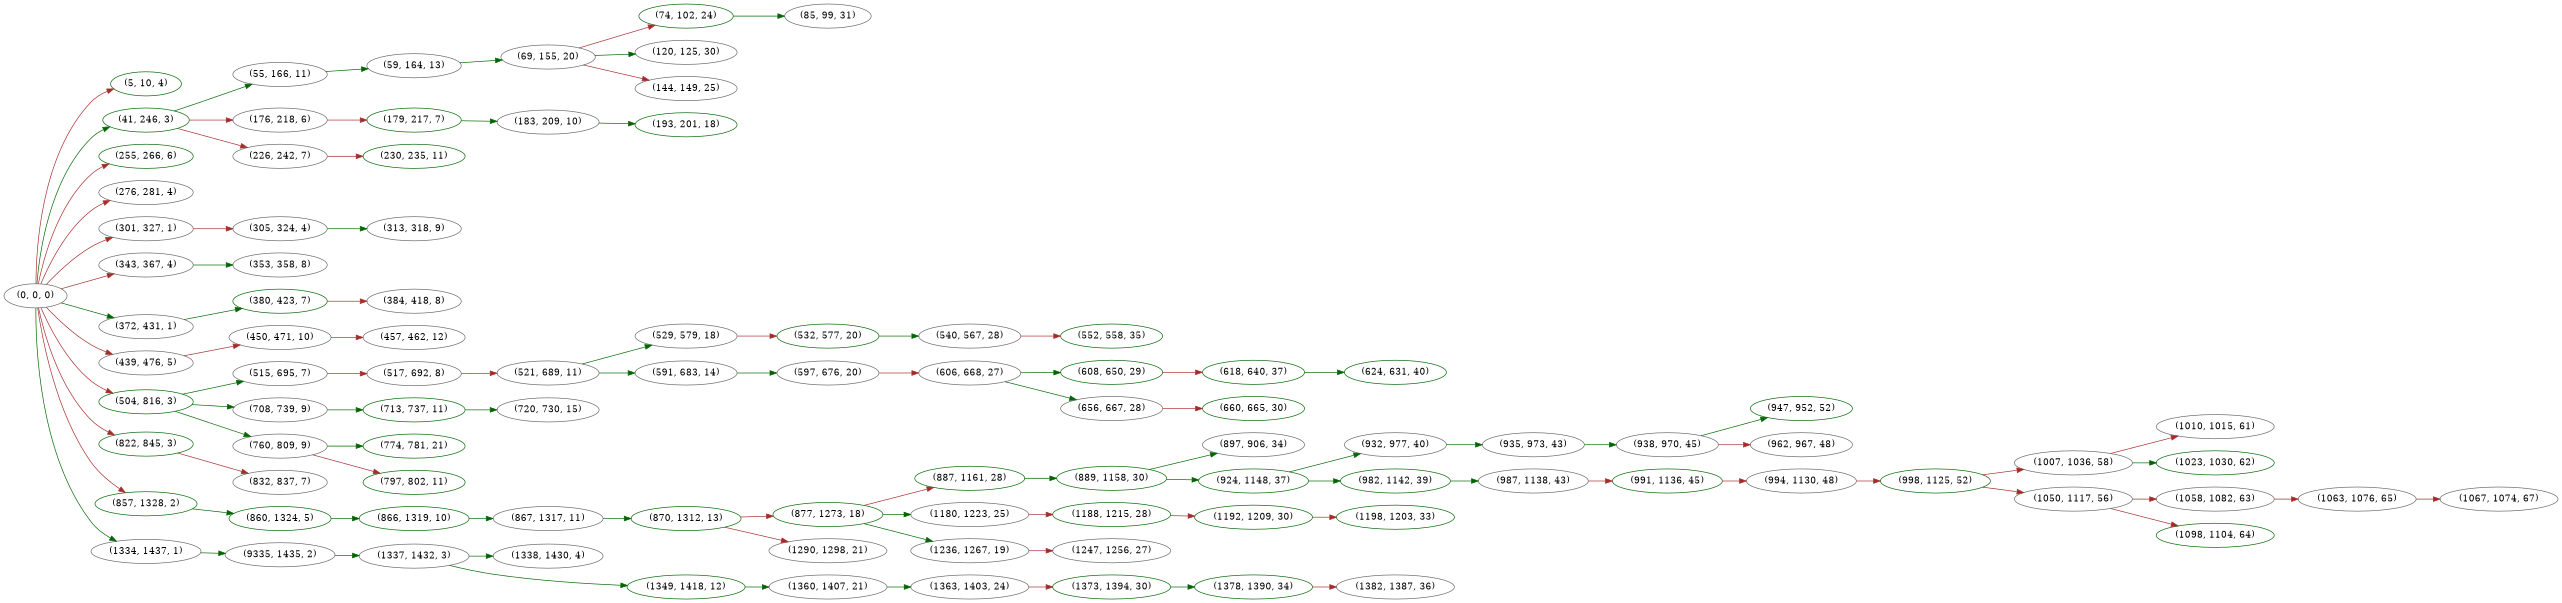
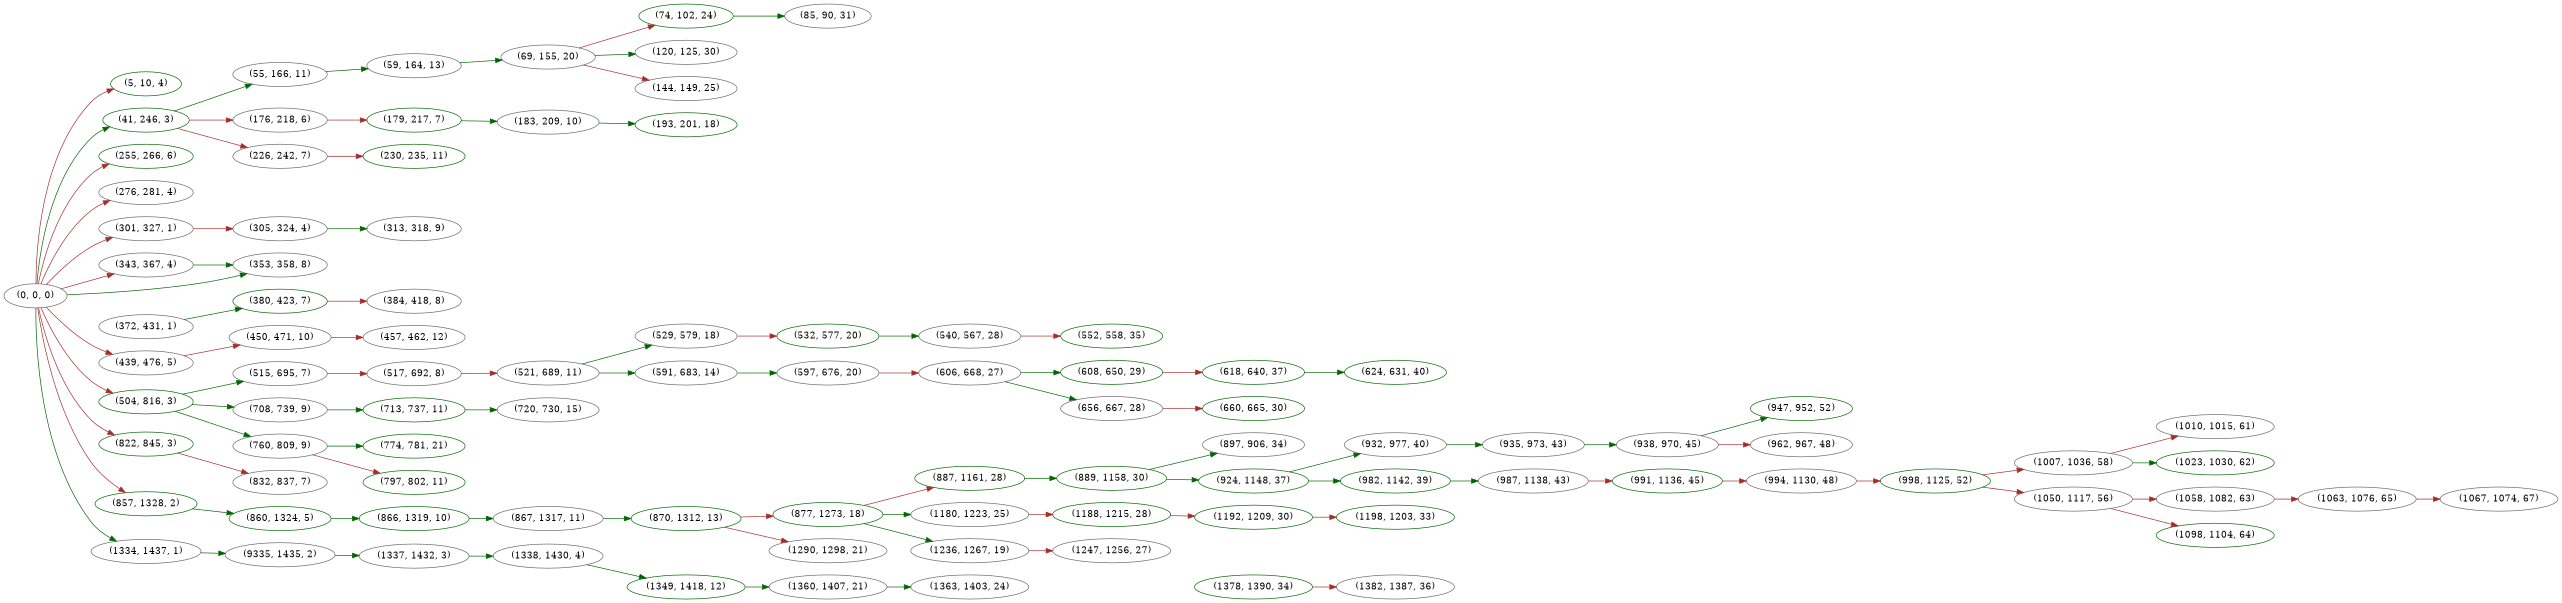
(828, 16) -> (828, 16)
(84, 309) -> (154, 289)
(535, 579) -> (613, 571)
(1112, 587) -> none
